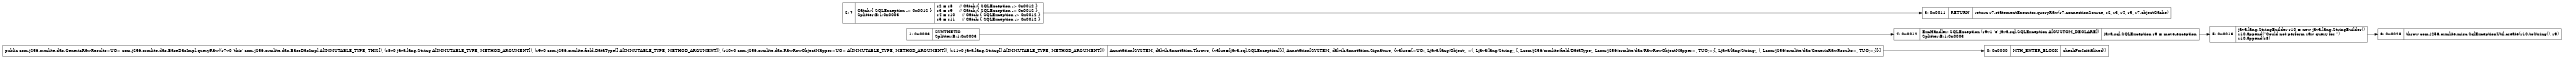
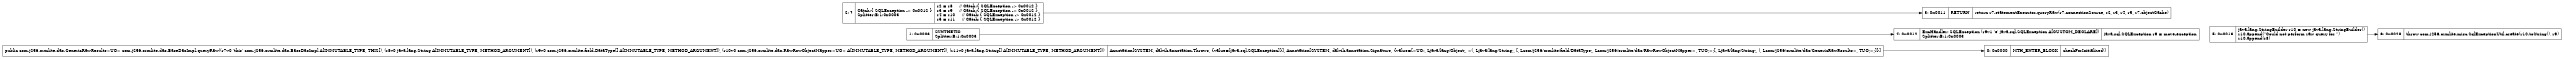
(2203, 34) -> none
